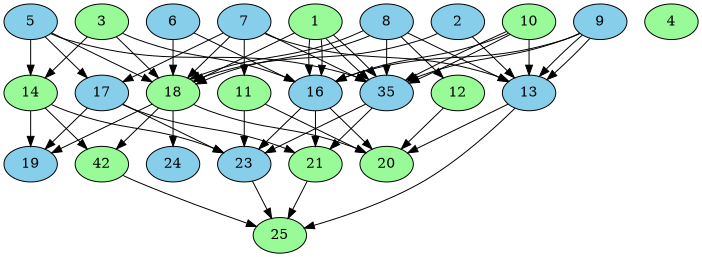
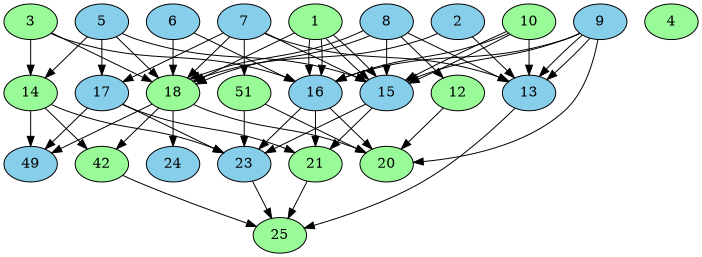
(244, 93) -> (244, 93)
(387, 93) -> (387, 93)
(462, 126) -> (535, 131)
(31, 164) -> (31, 164)
